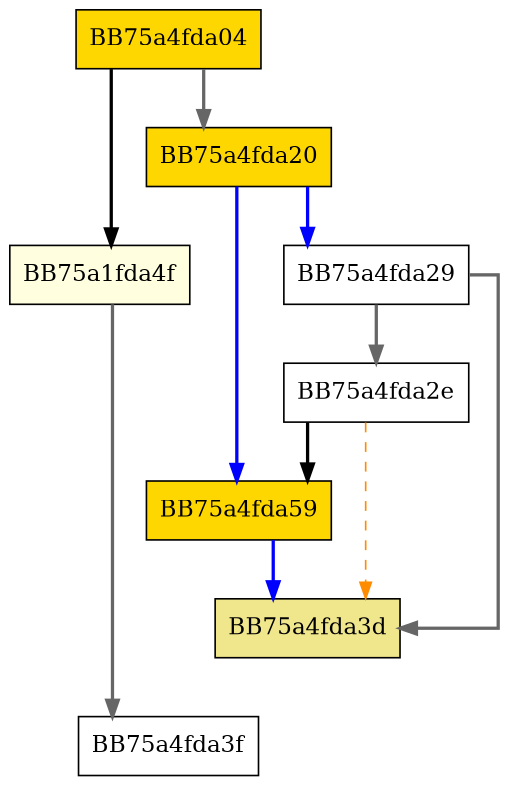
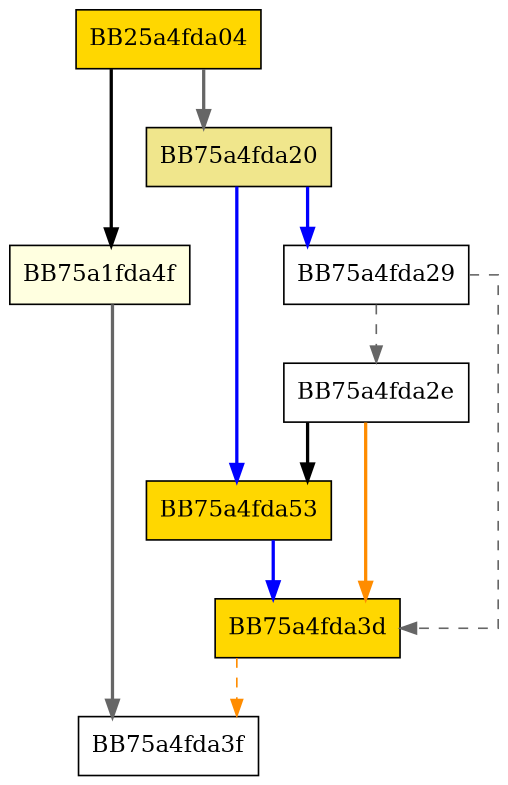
(169, 39) -> (169, 39)
(239, 157) -> (239, 157)
(376, 325) -> (376, 325)
(498, 478) -> (498, 478)
(366, 502) -> (366, 502)
(239, 510) -> (239, 510)
(308, 628) -> (308, 628)
none -> (237, 679)
